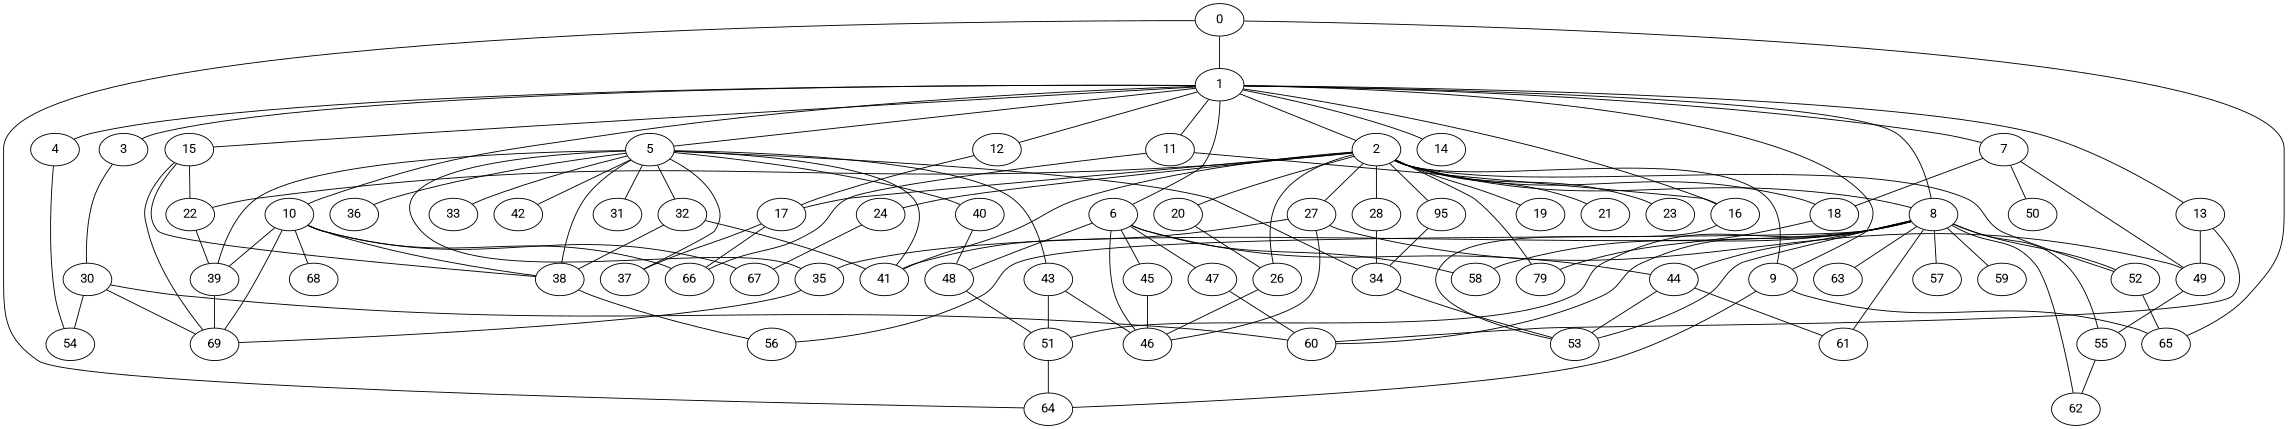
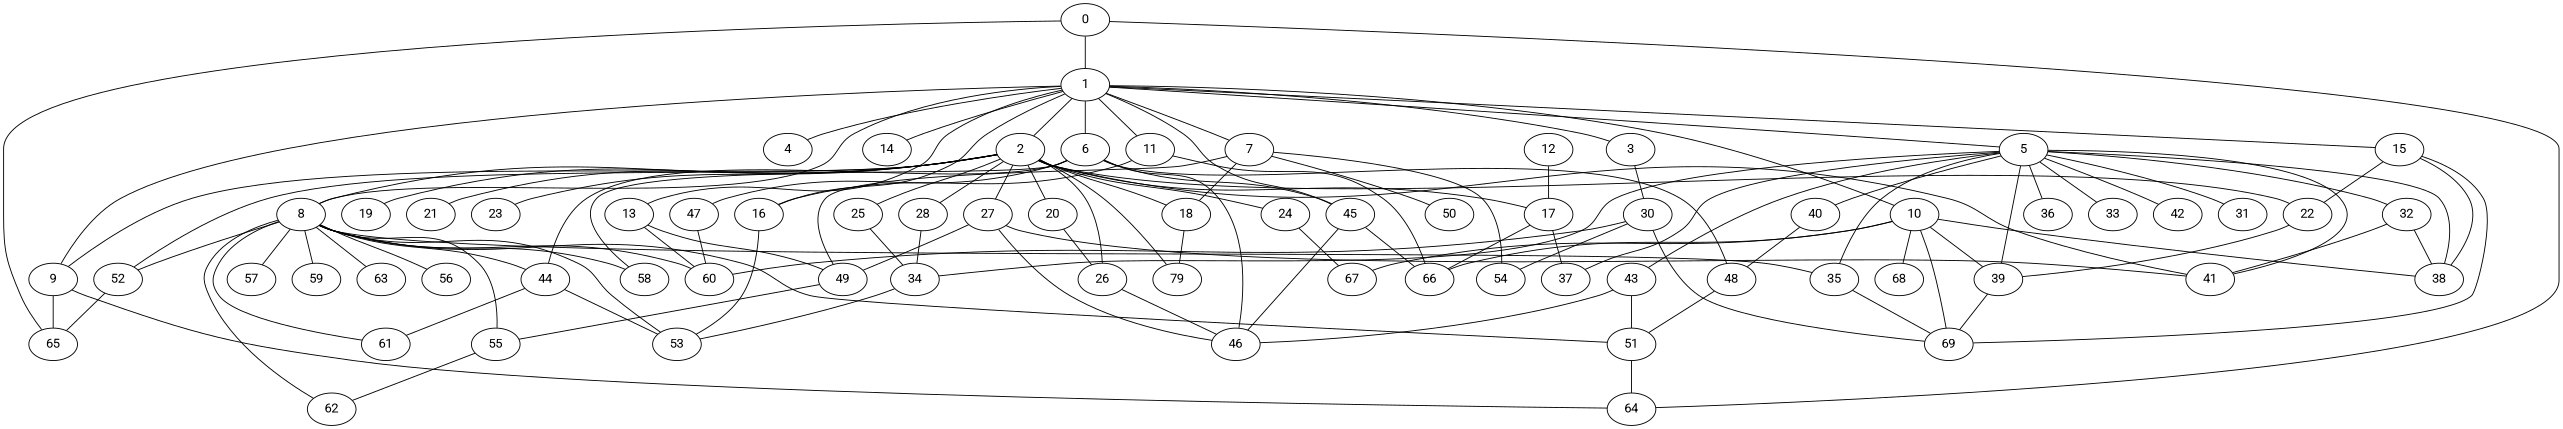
(1108, 117) -> (1202, 154)
(1441, 215) -> (858, 215)
none -> (1385, 243)
(51, 248) -> (1428, 175)
(675, 321) -> none
